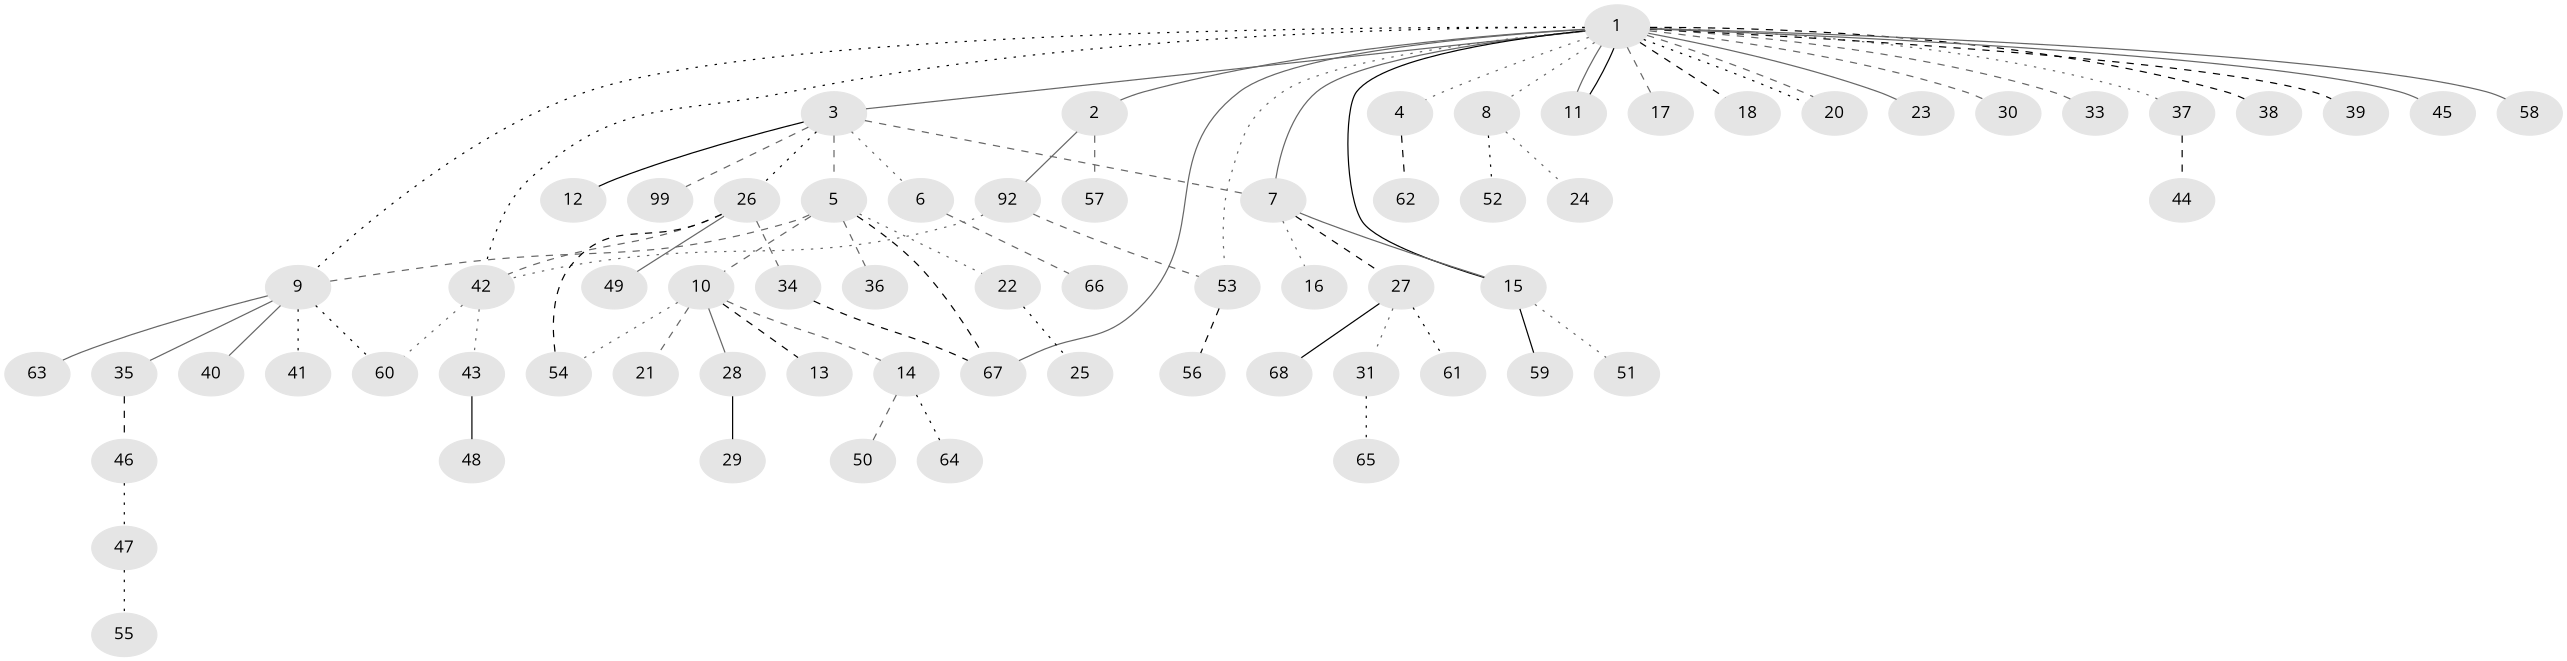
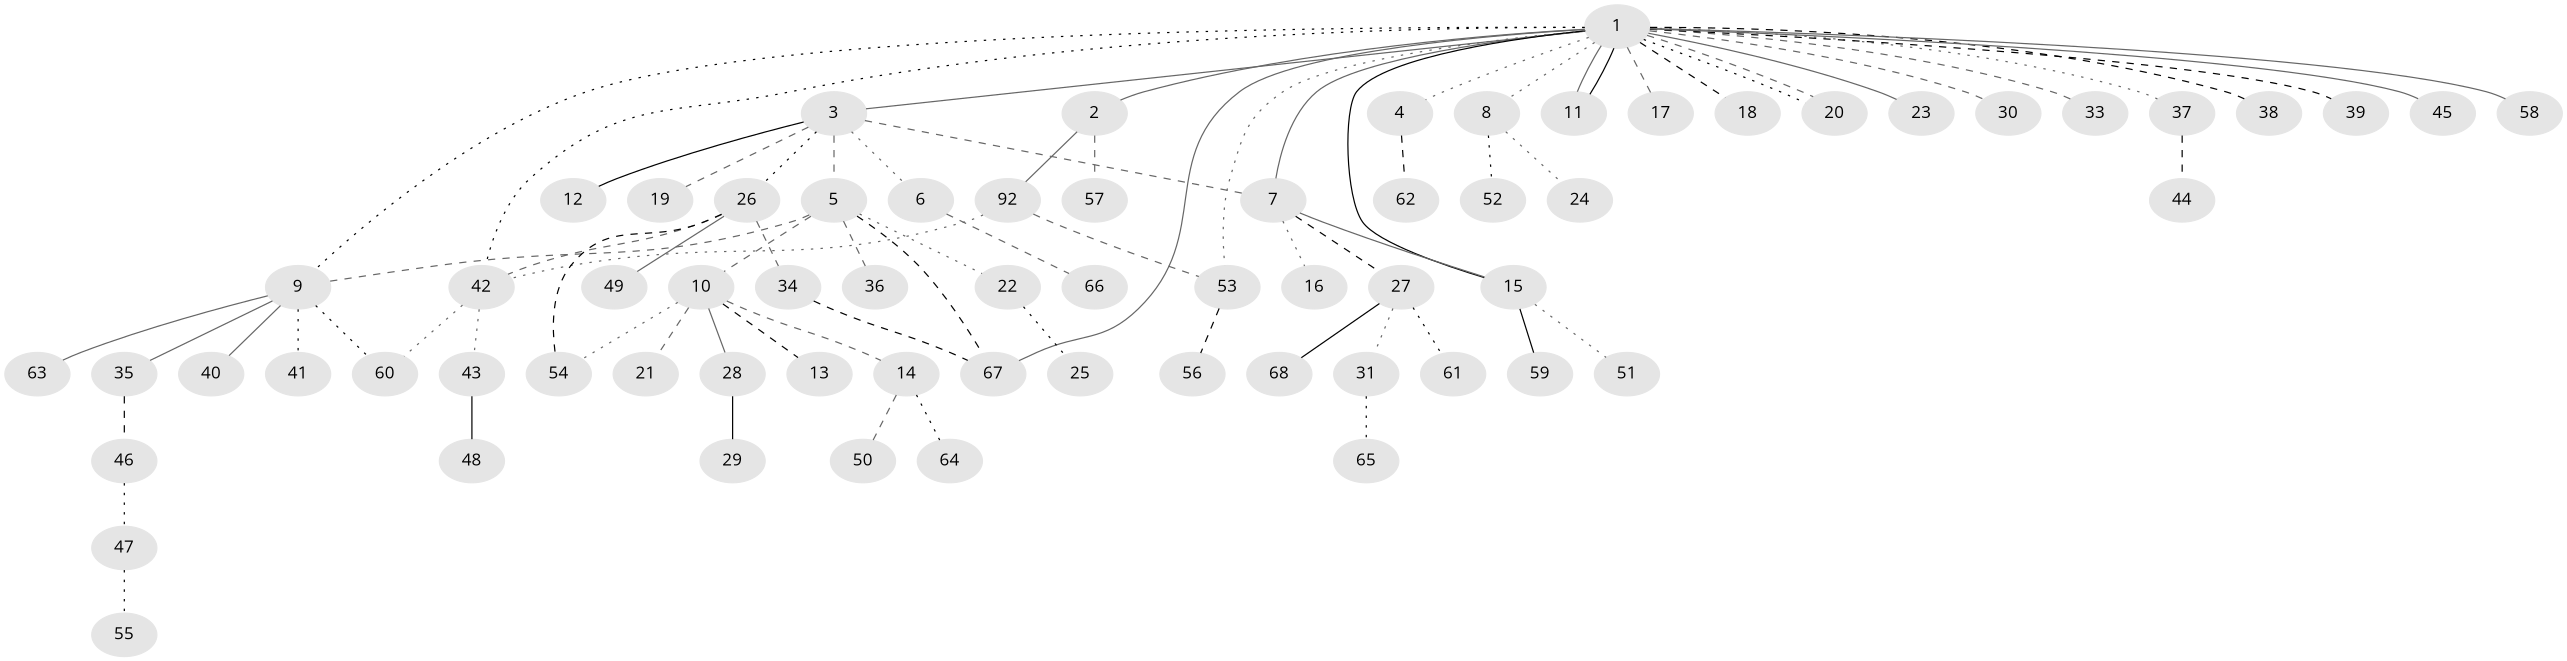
(660, 200) -> (660, 200)
